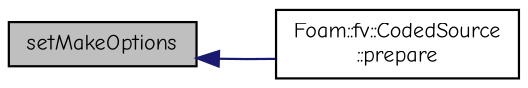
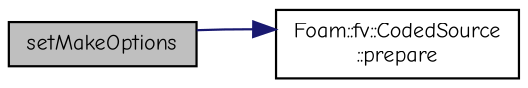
(247, 59) -> (225, 29)
